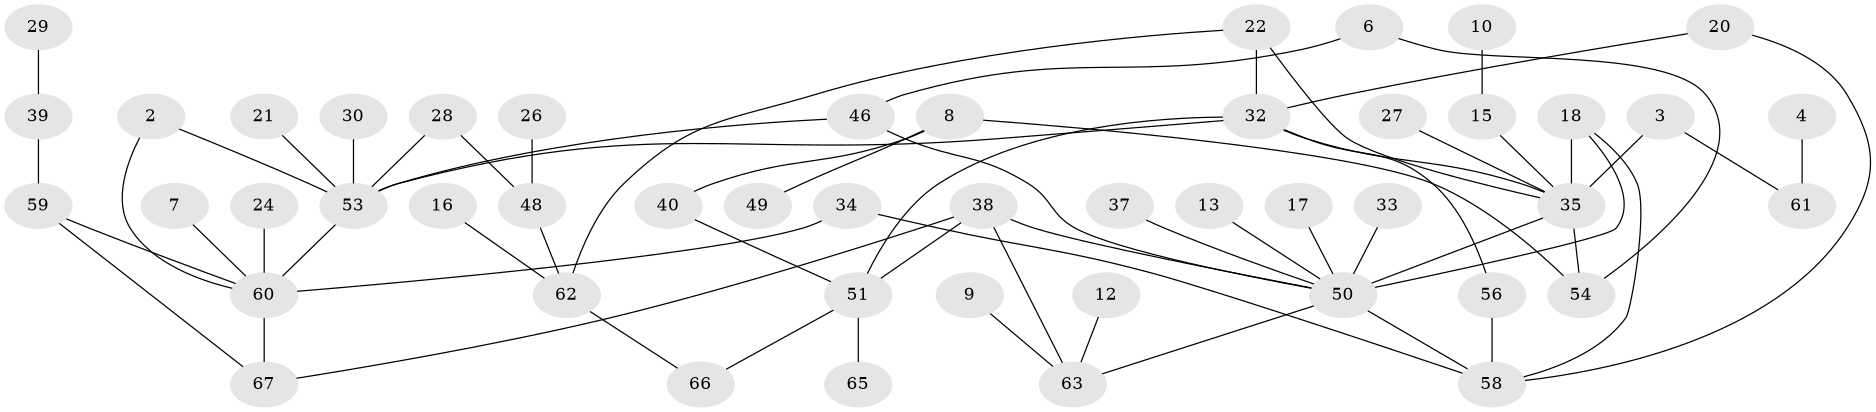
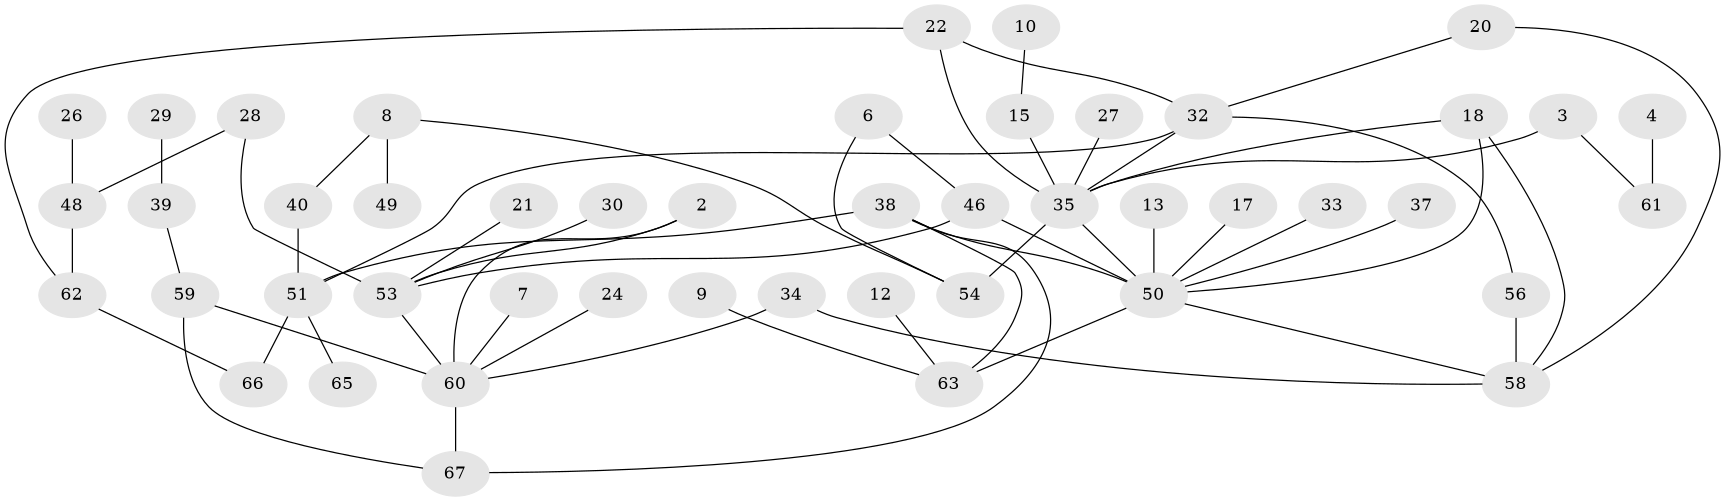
(799, 145) -> none
(443, 206) -> none
